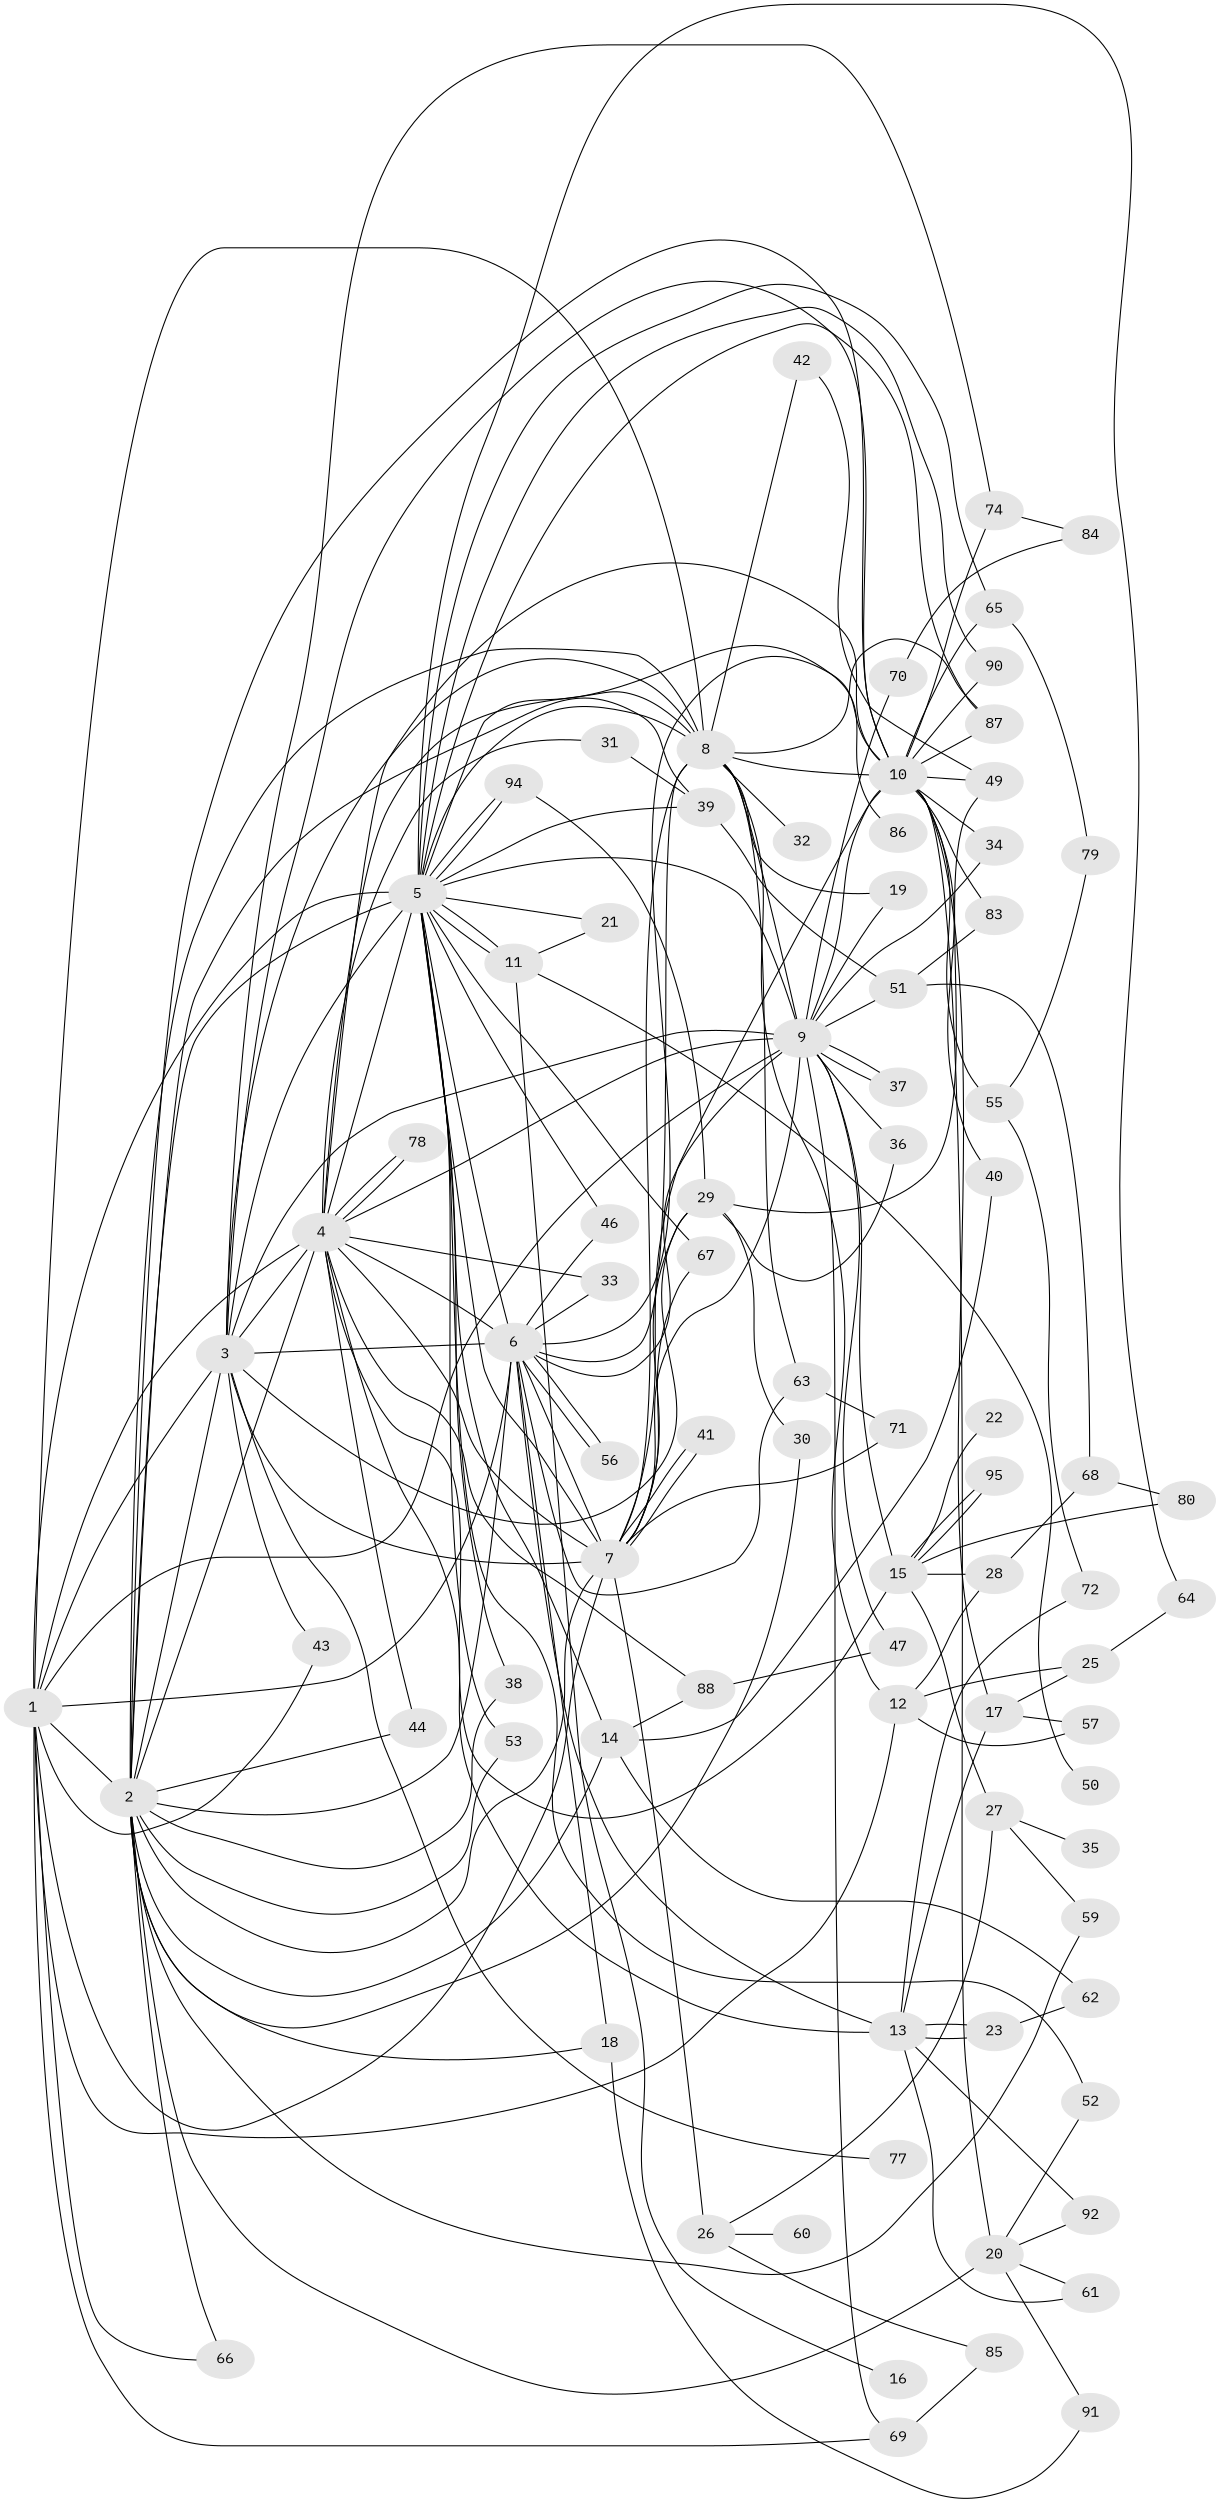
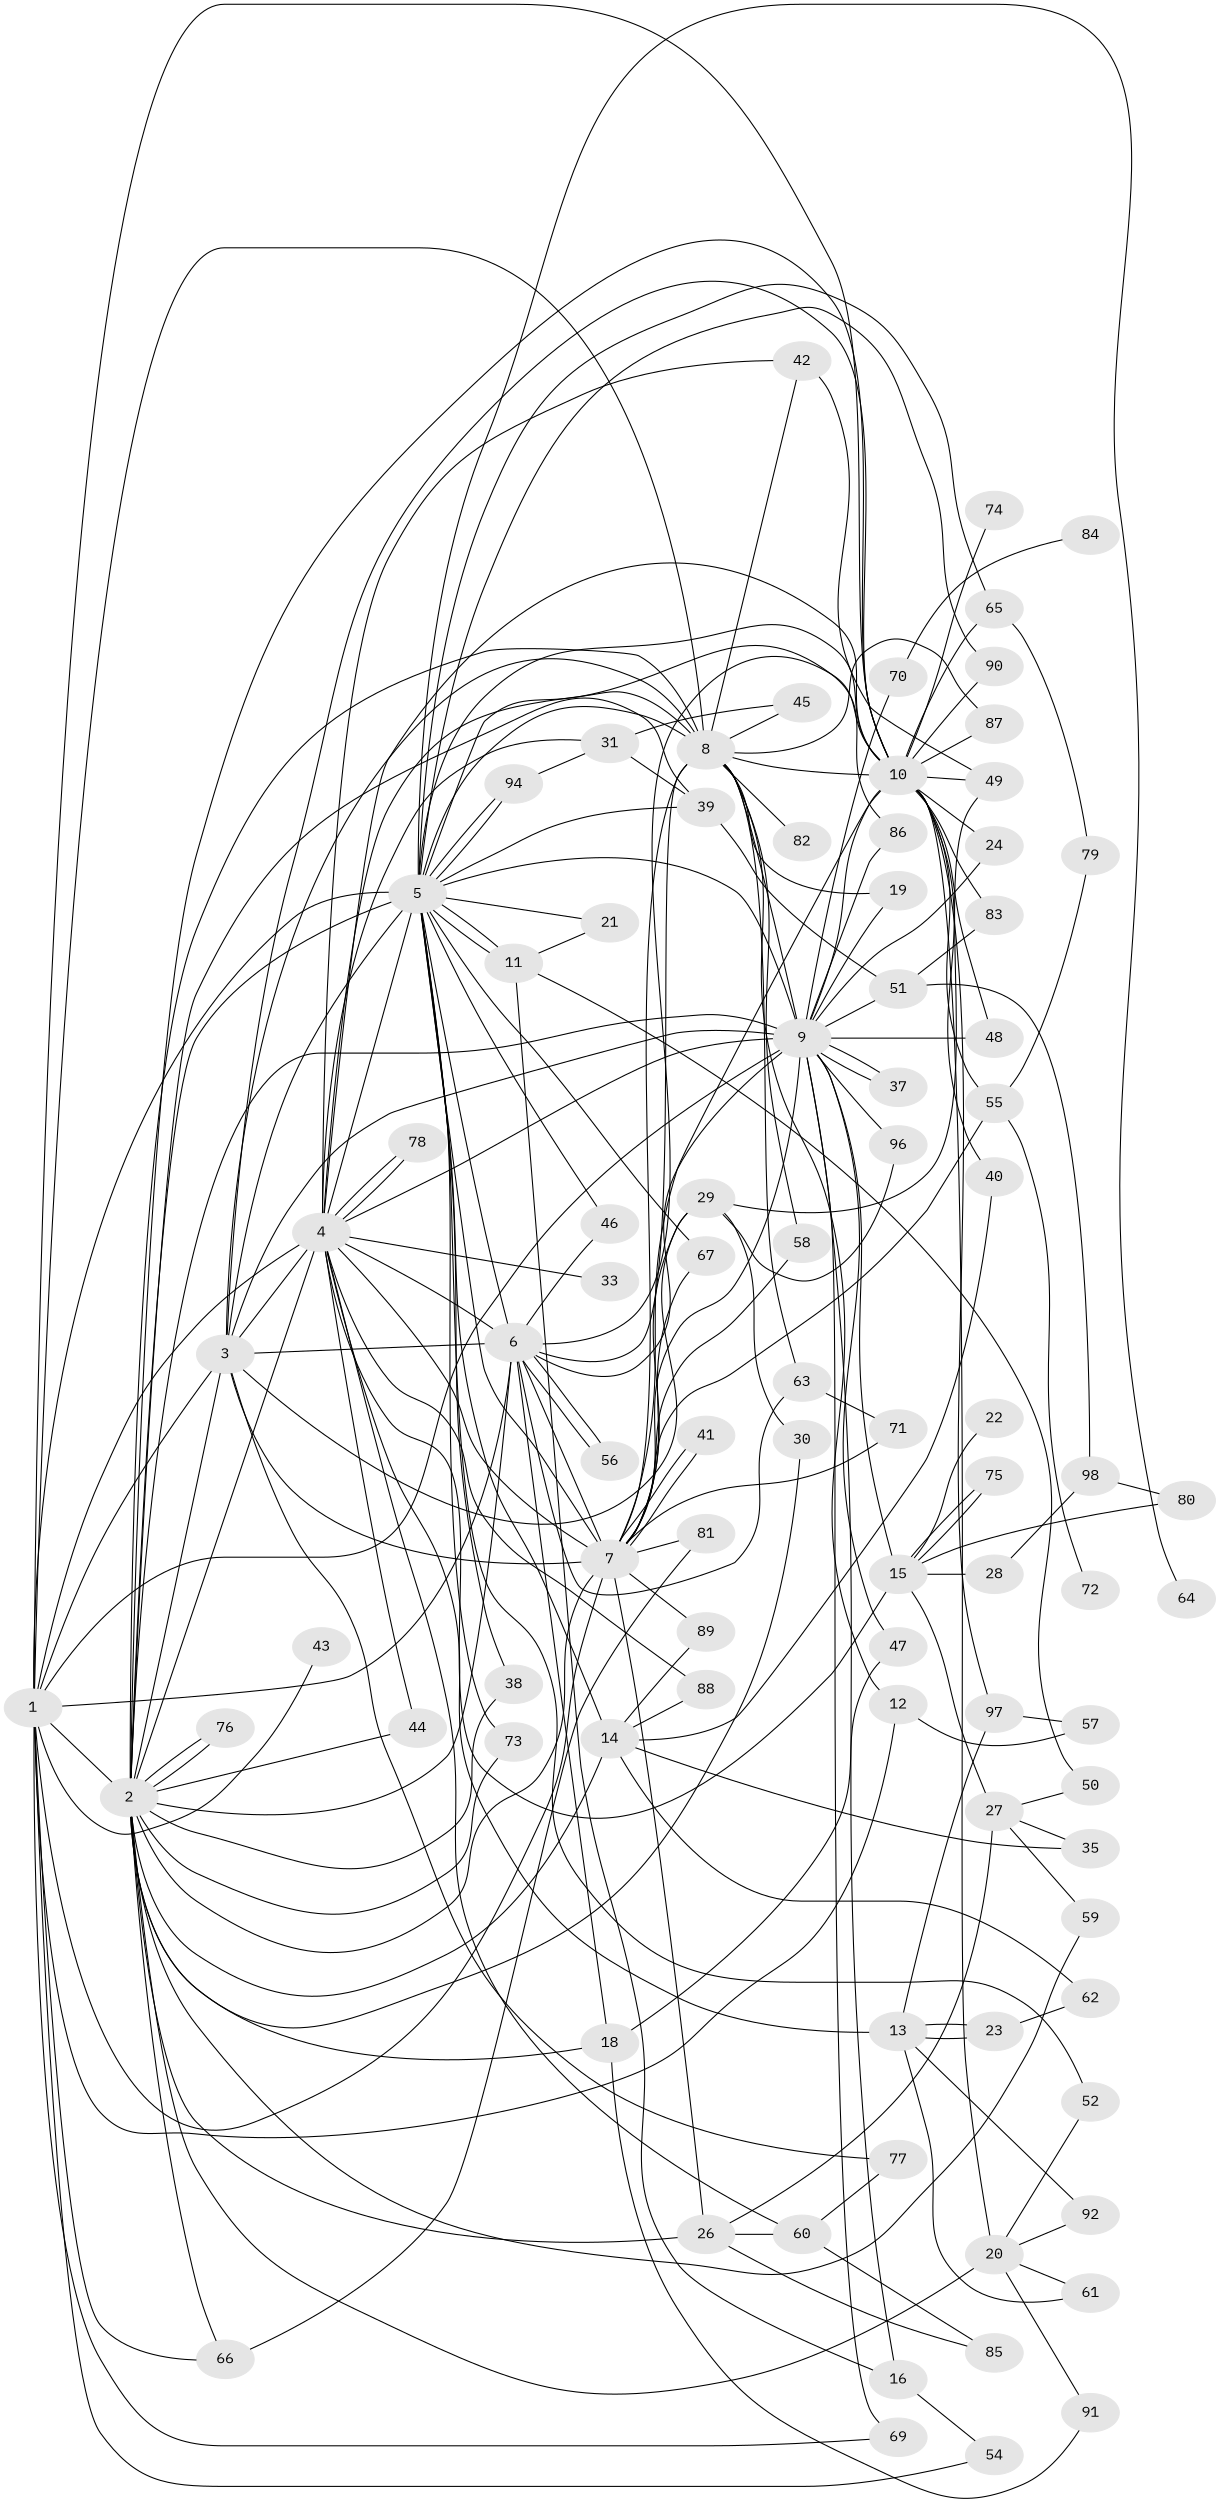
none -> (125, 219)
(353, 271) -> none
(685, 375) -> (639, 646)
(1042, 523) -> none
none -> (360, 656)
none -> (802, 703)
(802, 842) -> (802, 842)
(994, 846) -> (994, 846)
none -> (848, 919)
(673, 974) -> (562, 764)
none -> (994, 1038)
(898, 1145) -> (898, 1145)
none -> (221, 1167)
none -> (802, 1243)
(562, 1312) -> none
none -> (780, 1339)
(994, 1476) -> (994, 1476)
(1090, 1476) -> (1090, 1476)
(254, 1506) -> none
none -> (706, 1534)
none -> (706, 1632)
(948, 1640) -> none
(1090, 1664) -> none
(802, 1668) -> (803, 1875)
none -> (851, 1676)
(994, 1713) -> (994, 1713)
none -> (225, 1728)
(514, 1742) -> (514, 1742)
(935, 1781) -> none
none -> (1042, 1799)
none -> (456, 1801)
(594, 1801) -> none
none -> (824, 1807)
none -> (275, 2178)
none -> (851, 2196)
(947, 2395) -> (898, 2294)
none -> (994, 2455)
